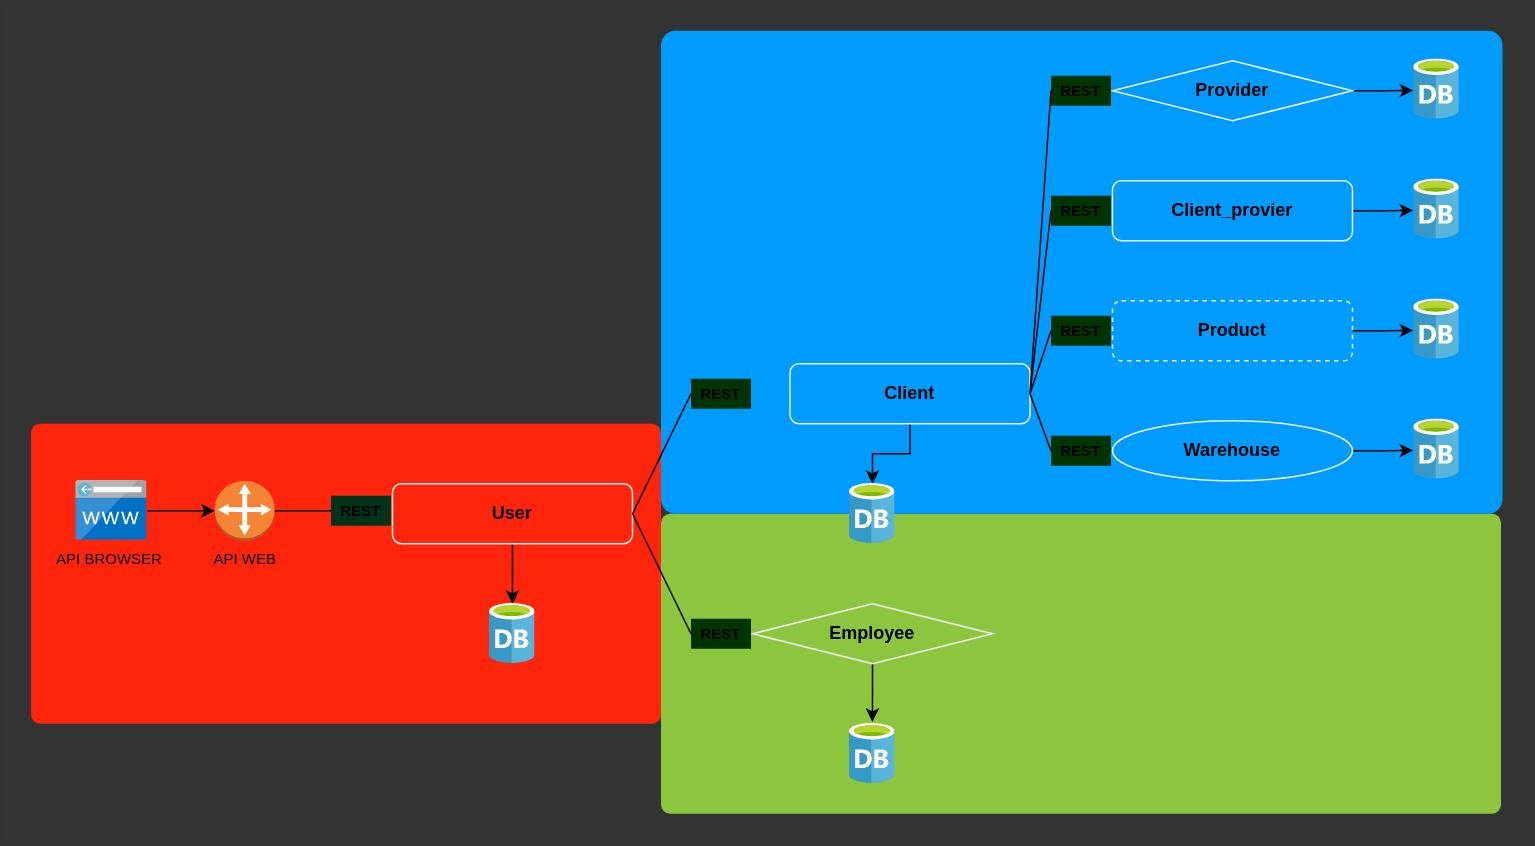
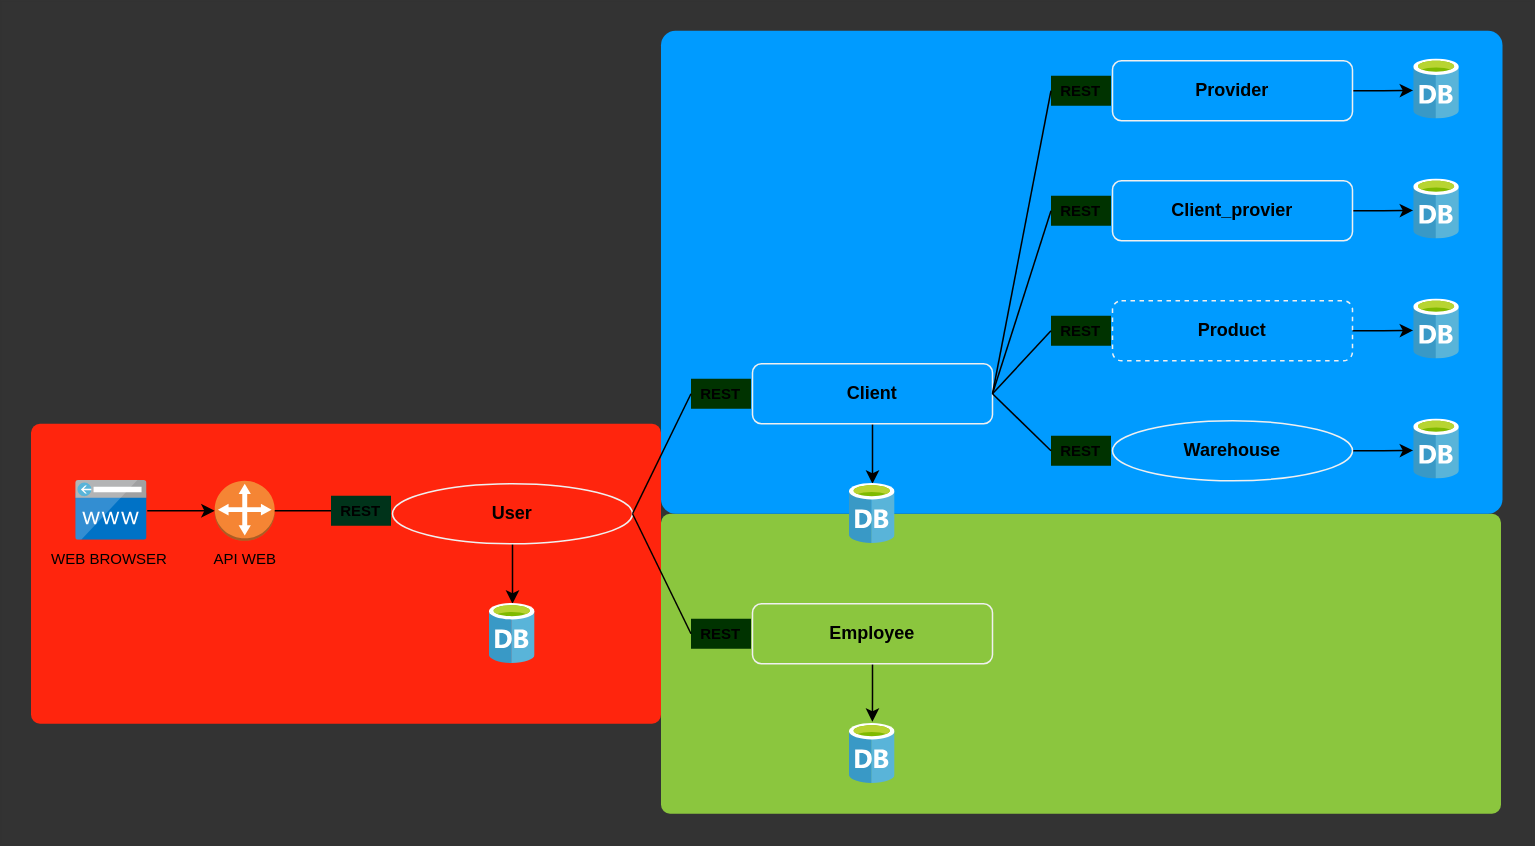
(1232, 91) -> (1232, 91)
(910, 394) -> (872, 394)
(512, 514) -> (512, 514)
(110, 559) -> (110, 559)
(872, 634) -> (872, 634)
